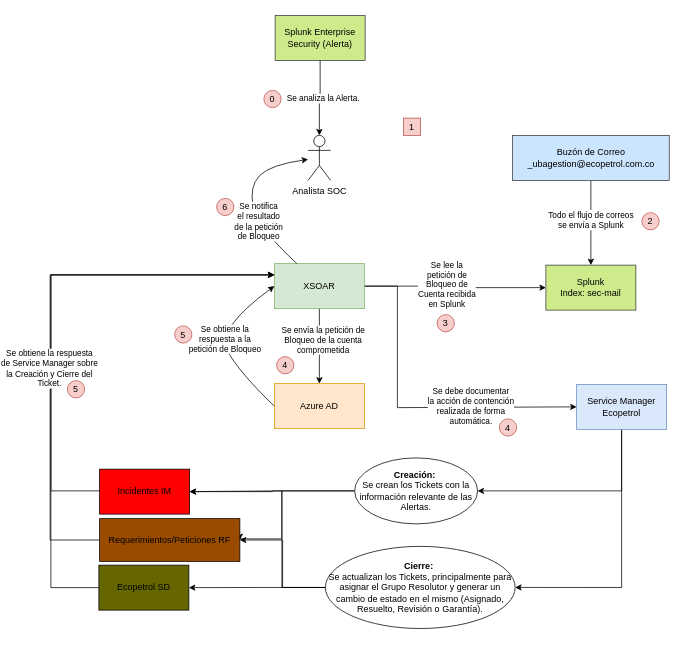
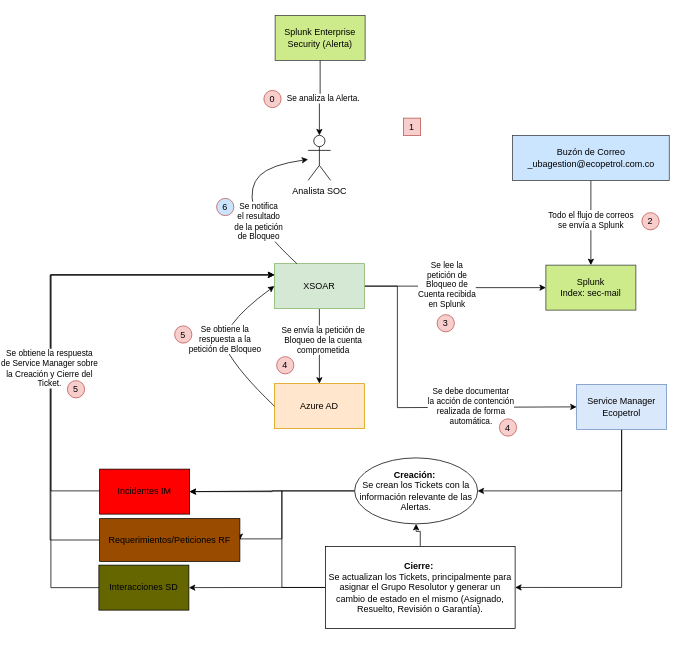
(225, 207) -> (225, 207)
(246, 540) -> (420, 536)
(420, 587) -> (420, 587)
(144, 588) -> (144, 588)
